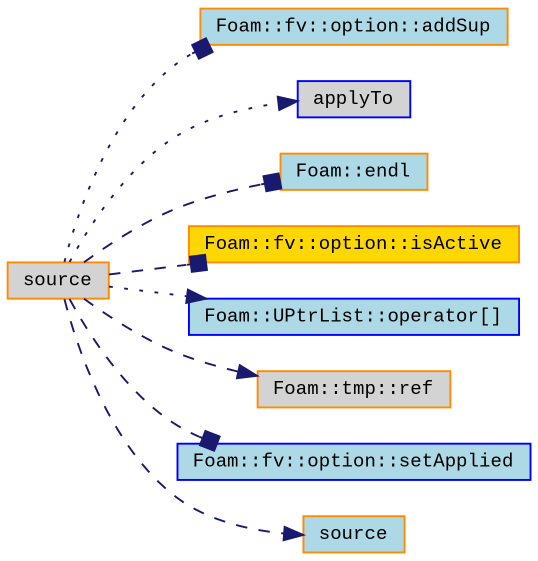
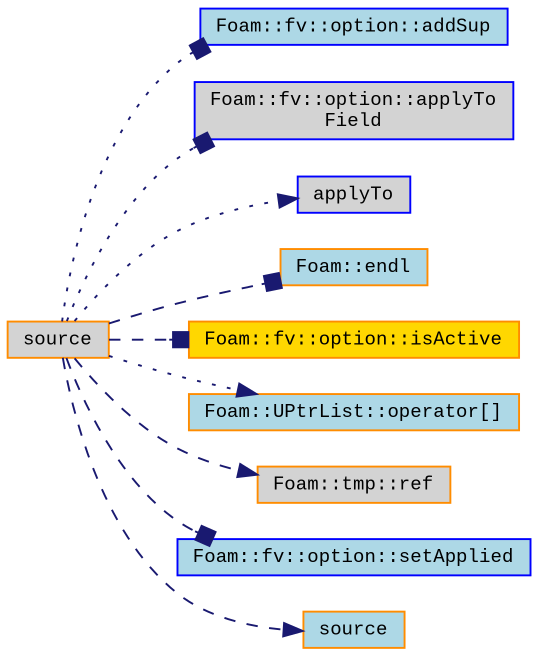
(354, 27) -> (354, 27)
none -> (354, 111)
(354, 317) -> (354, 412)
